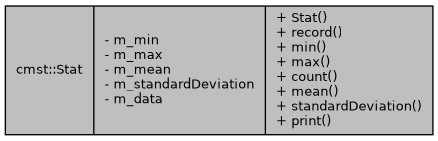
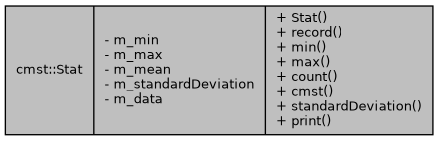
(308, 92) -> (305, 92)
